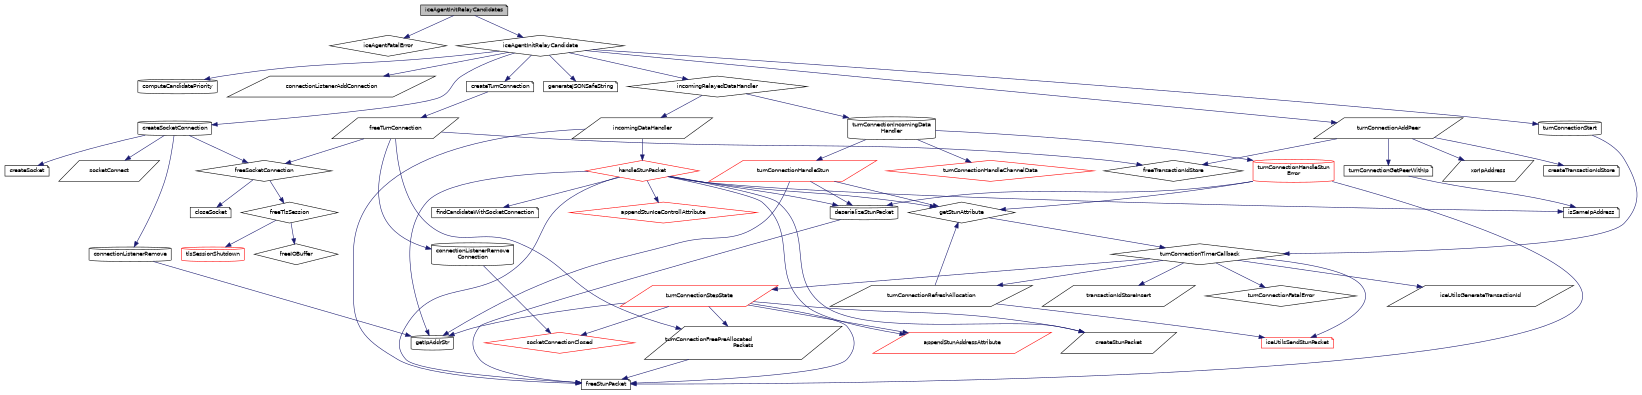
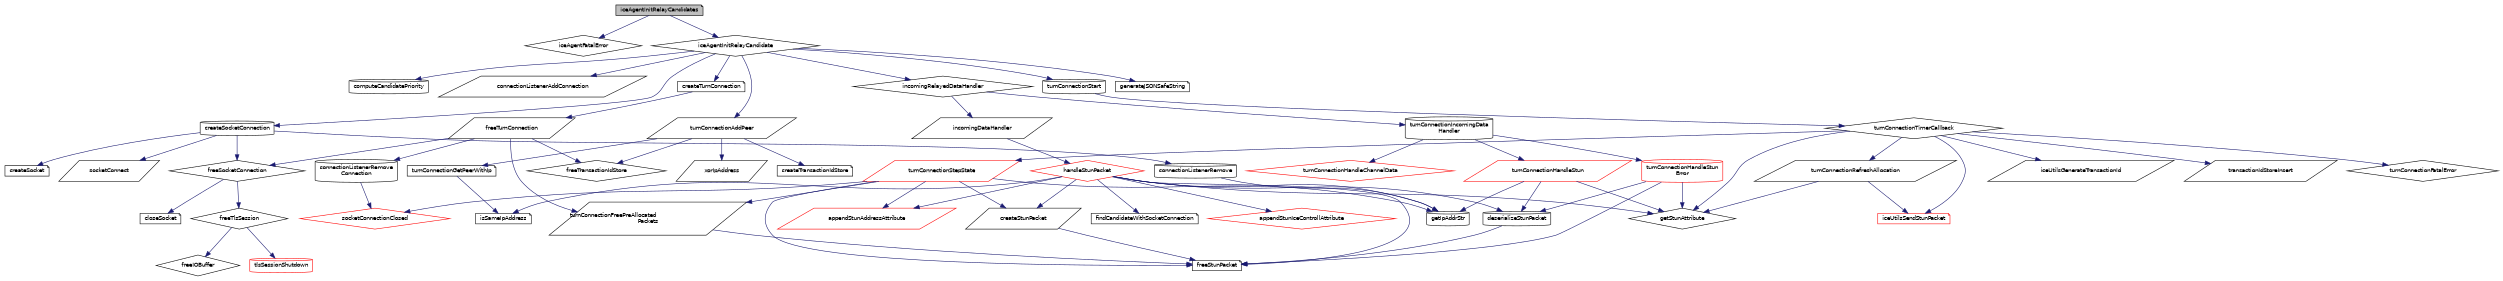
(1074, 232) -> (1765, 152)
(353, 262) -> (1124, 244)
